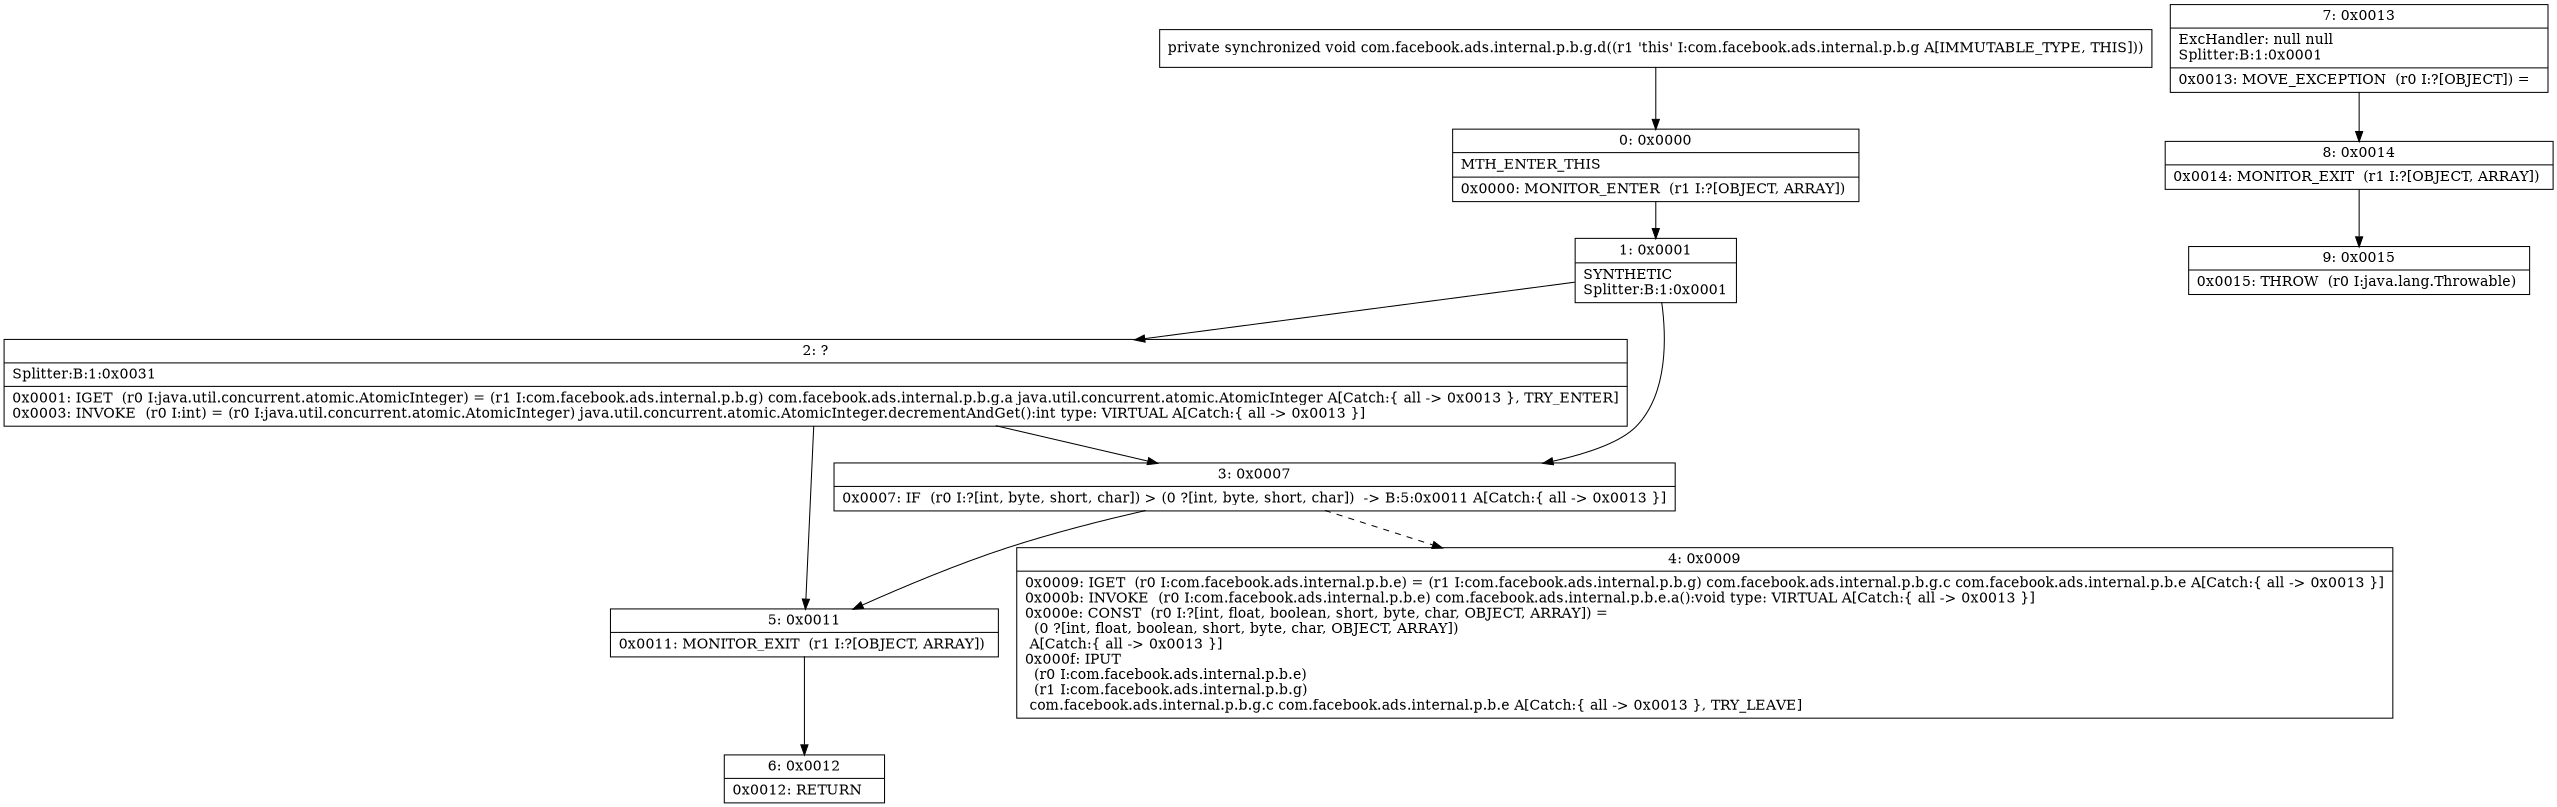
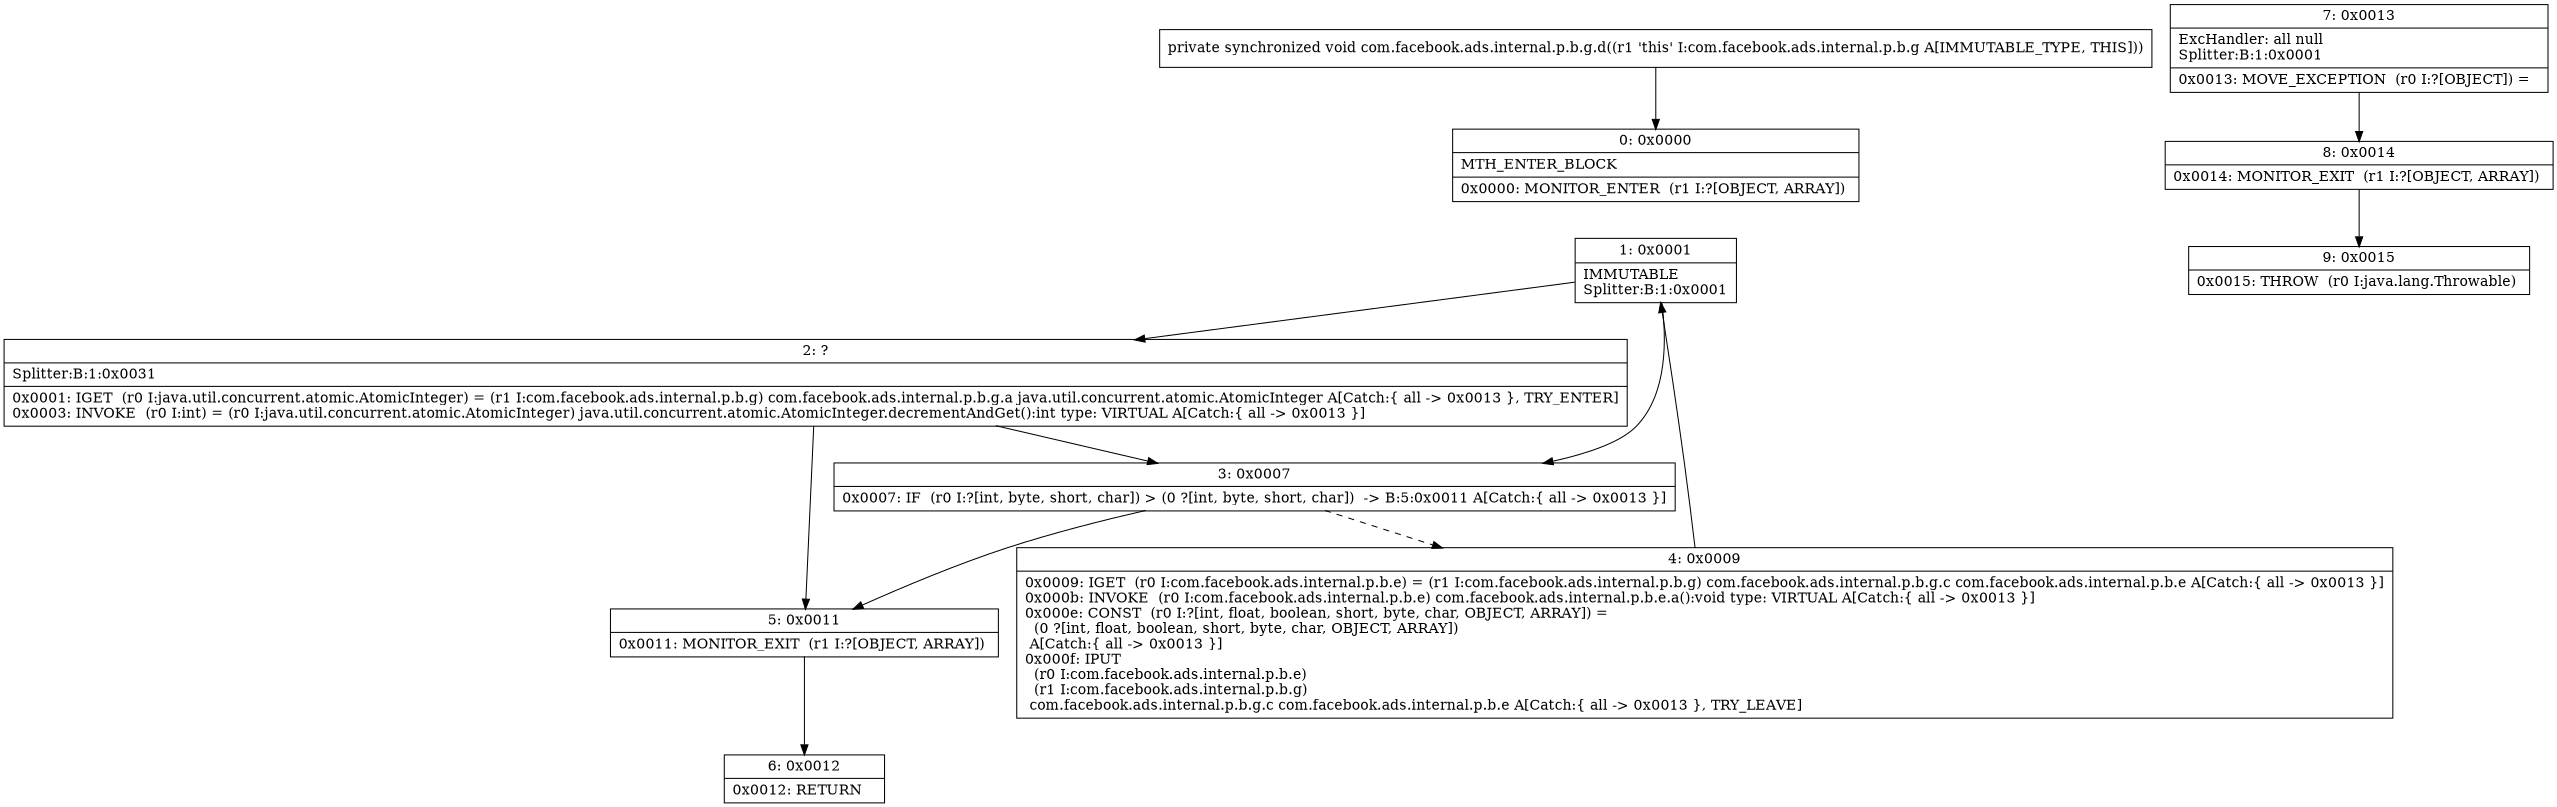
(2256, 40) -> (2251, 40)
(1531, 164) -> (1539, 164)
(1656, 215) -> (1680, 430)
(1628, 275) -> (1631, 275)
